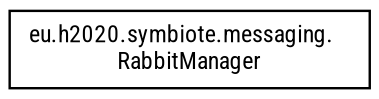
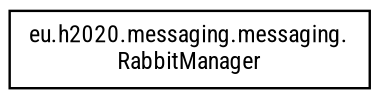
(190, 50) -> (190, 50)
